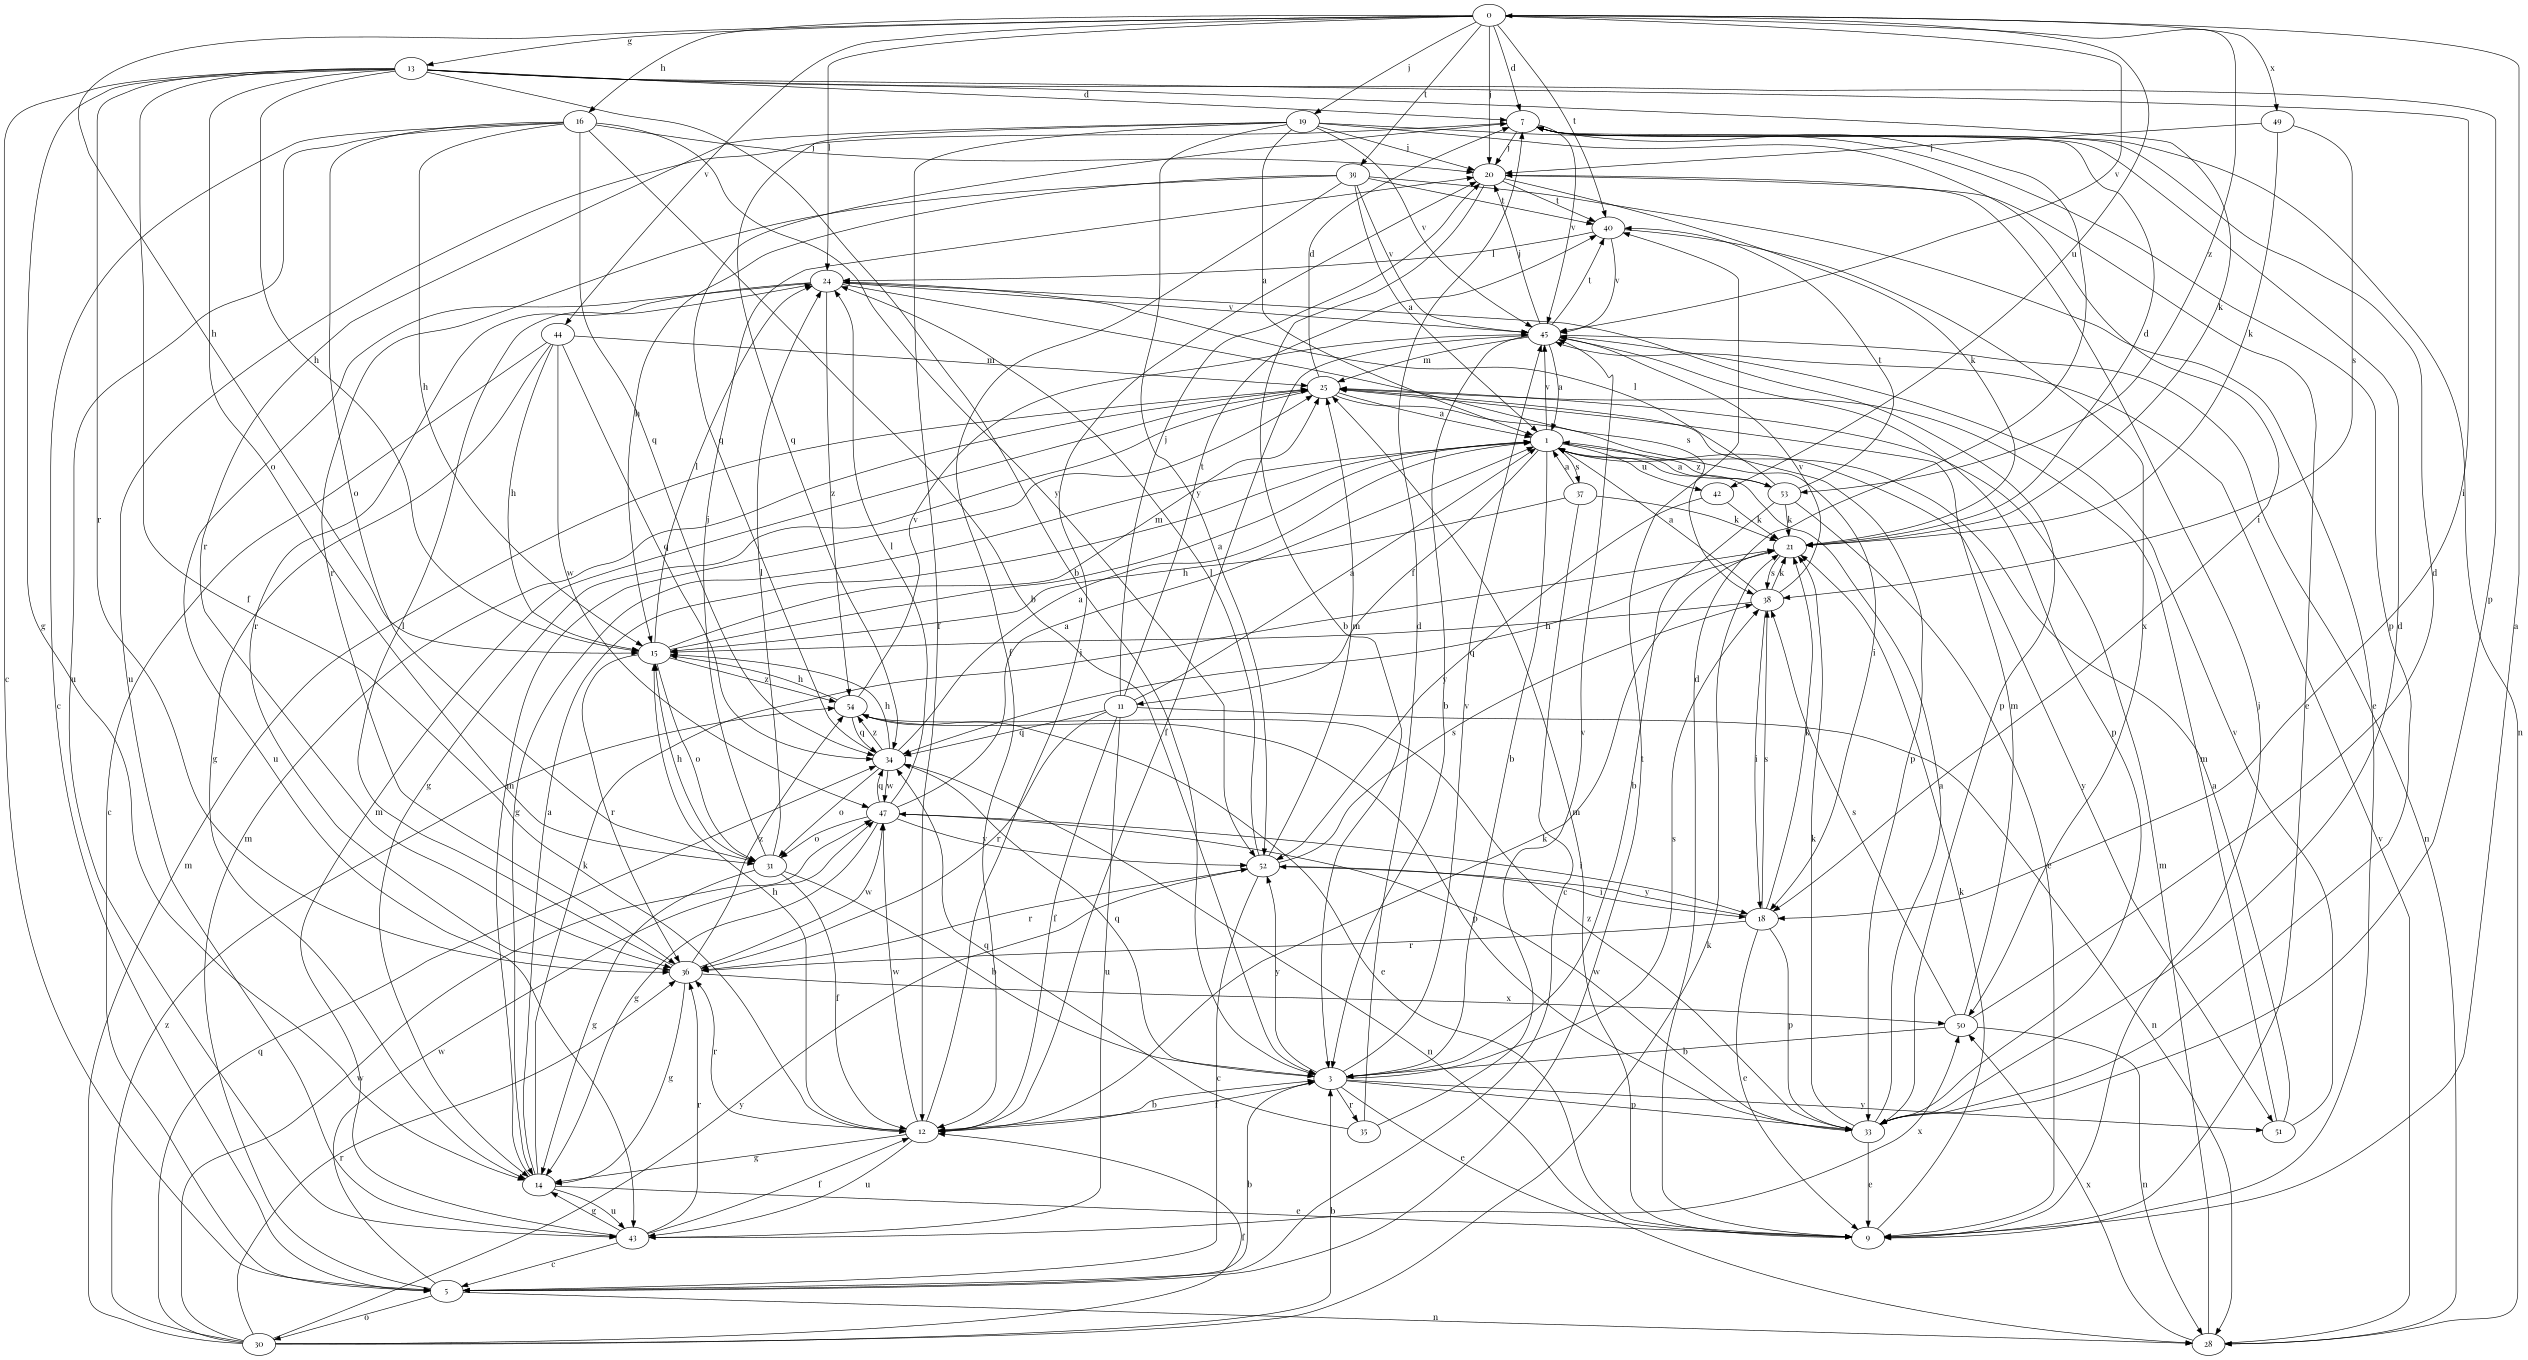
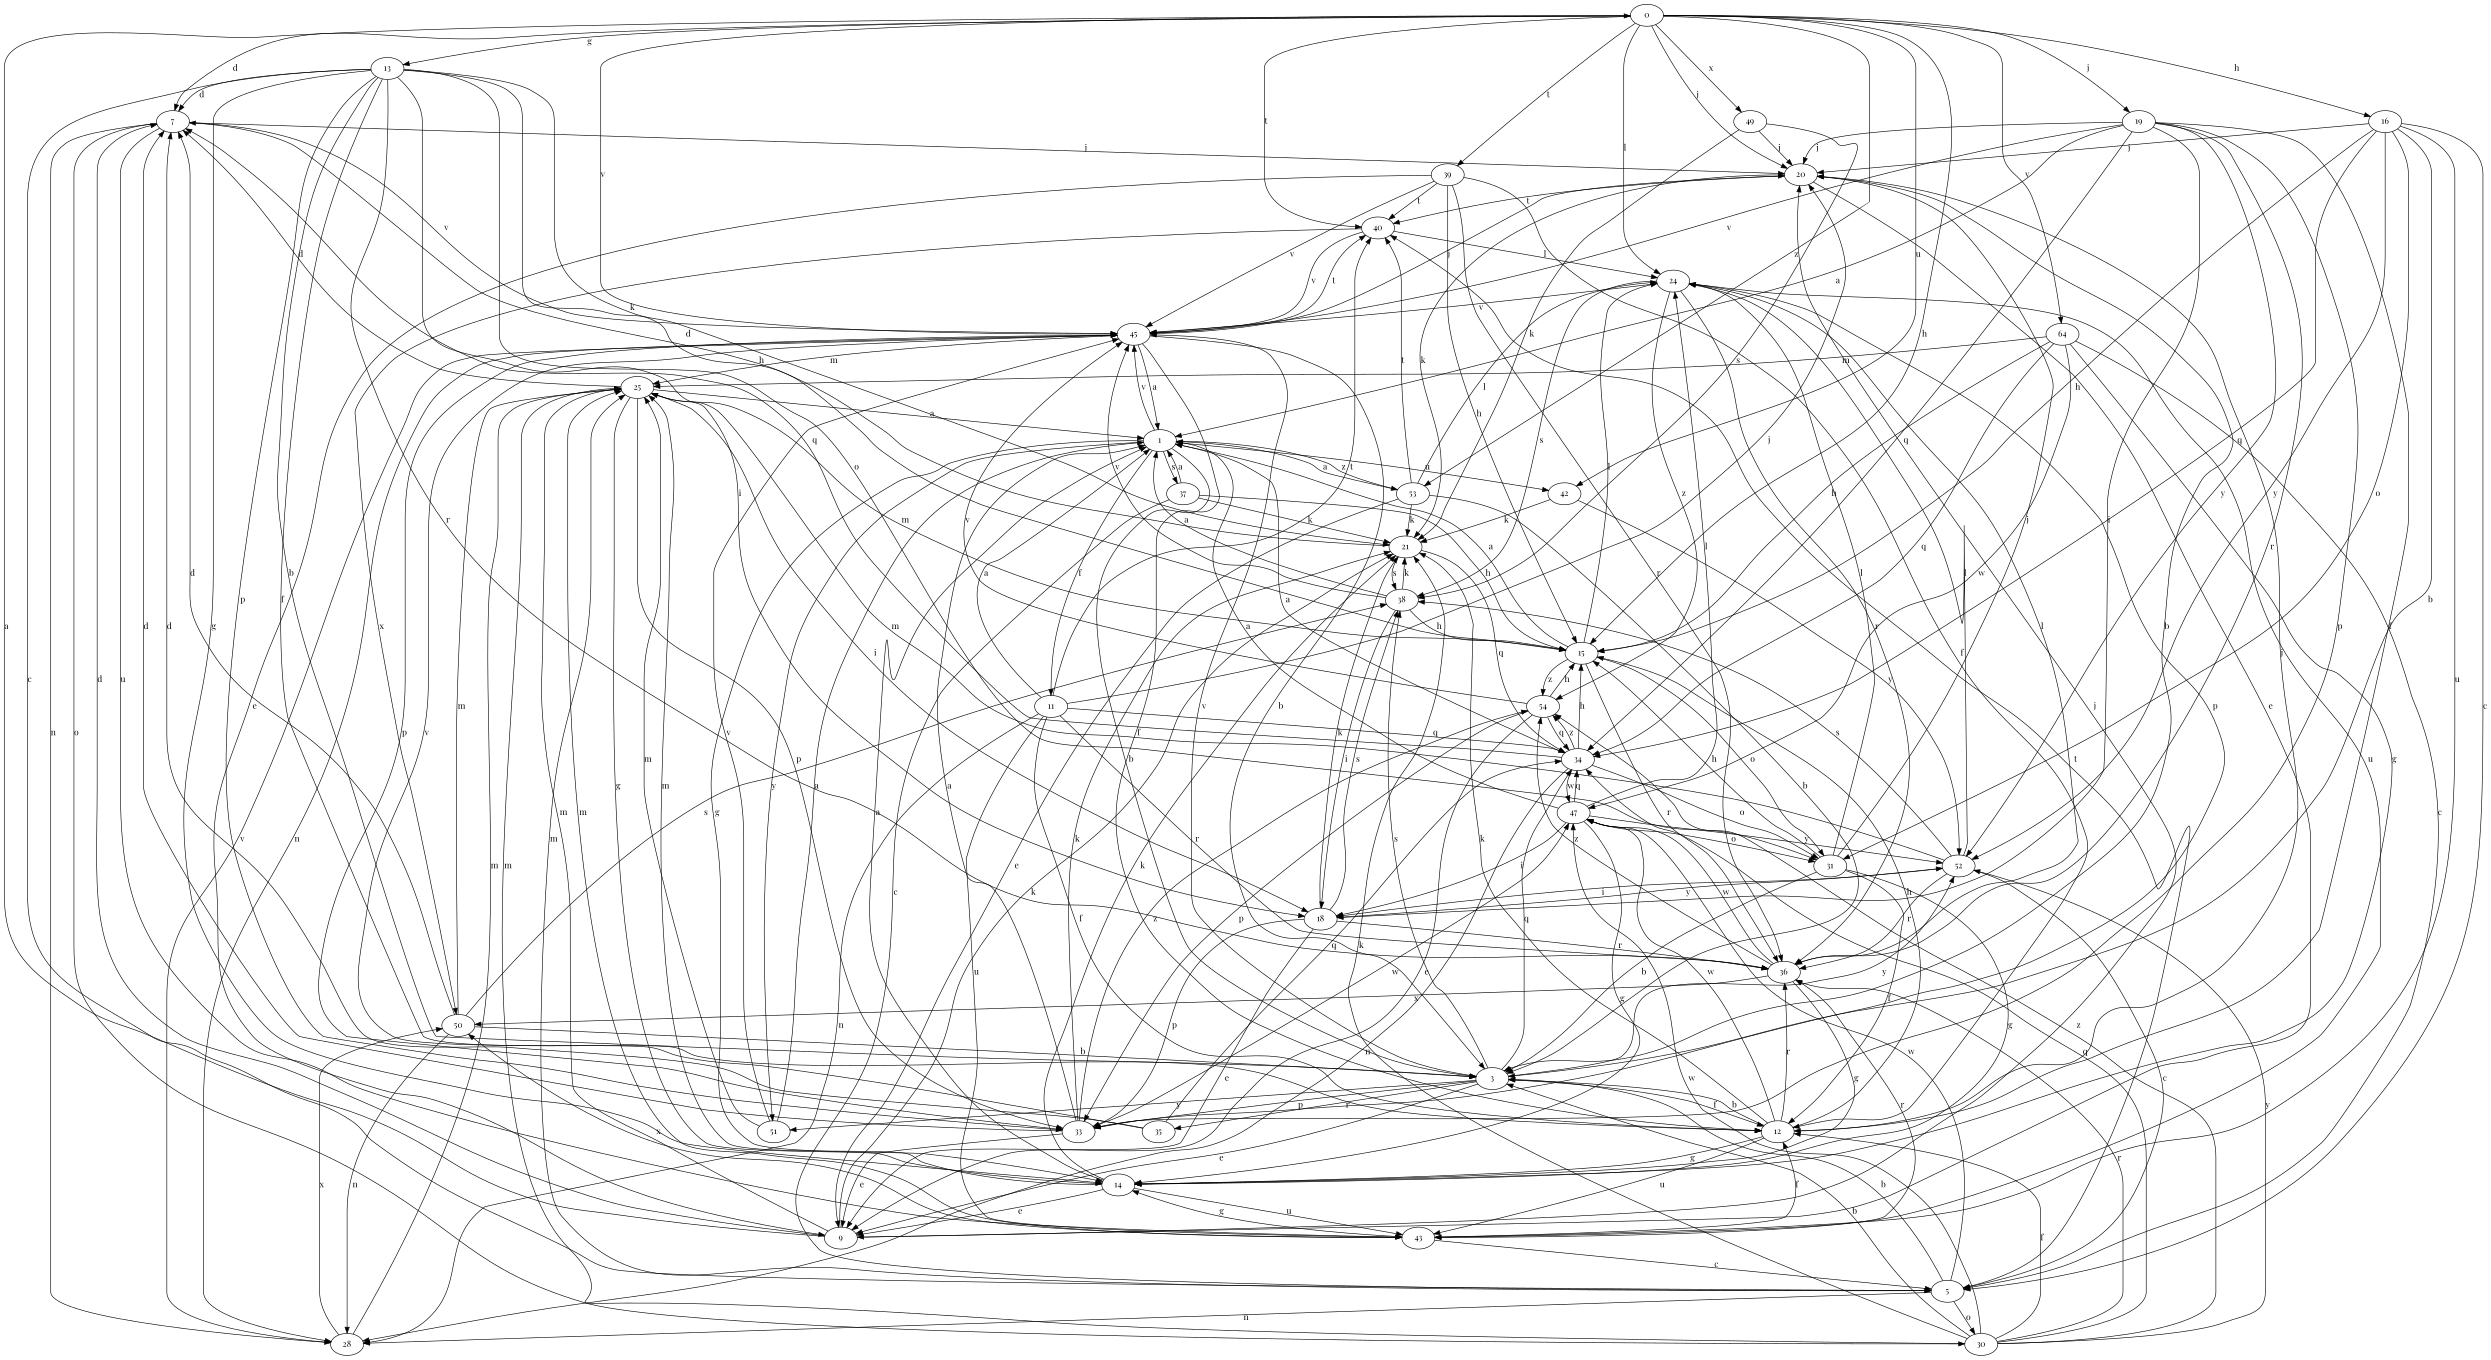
(1414, 317) -> none
(558, 334) -> (2062, 334)
none -> (515, 1276)
